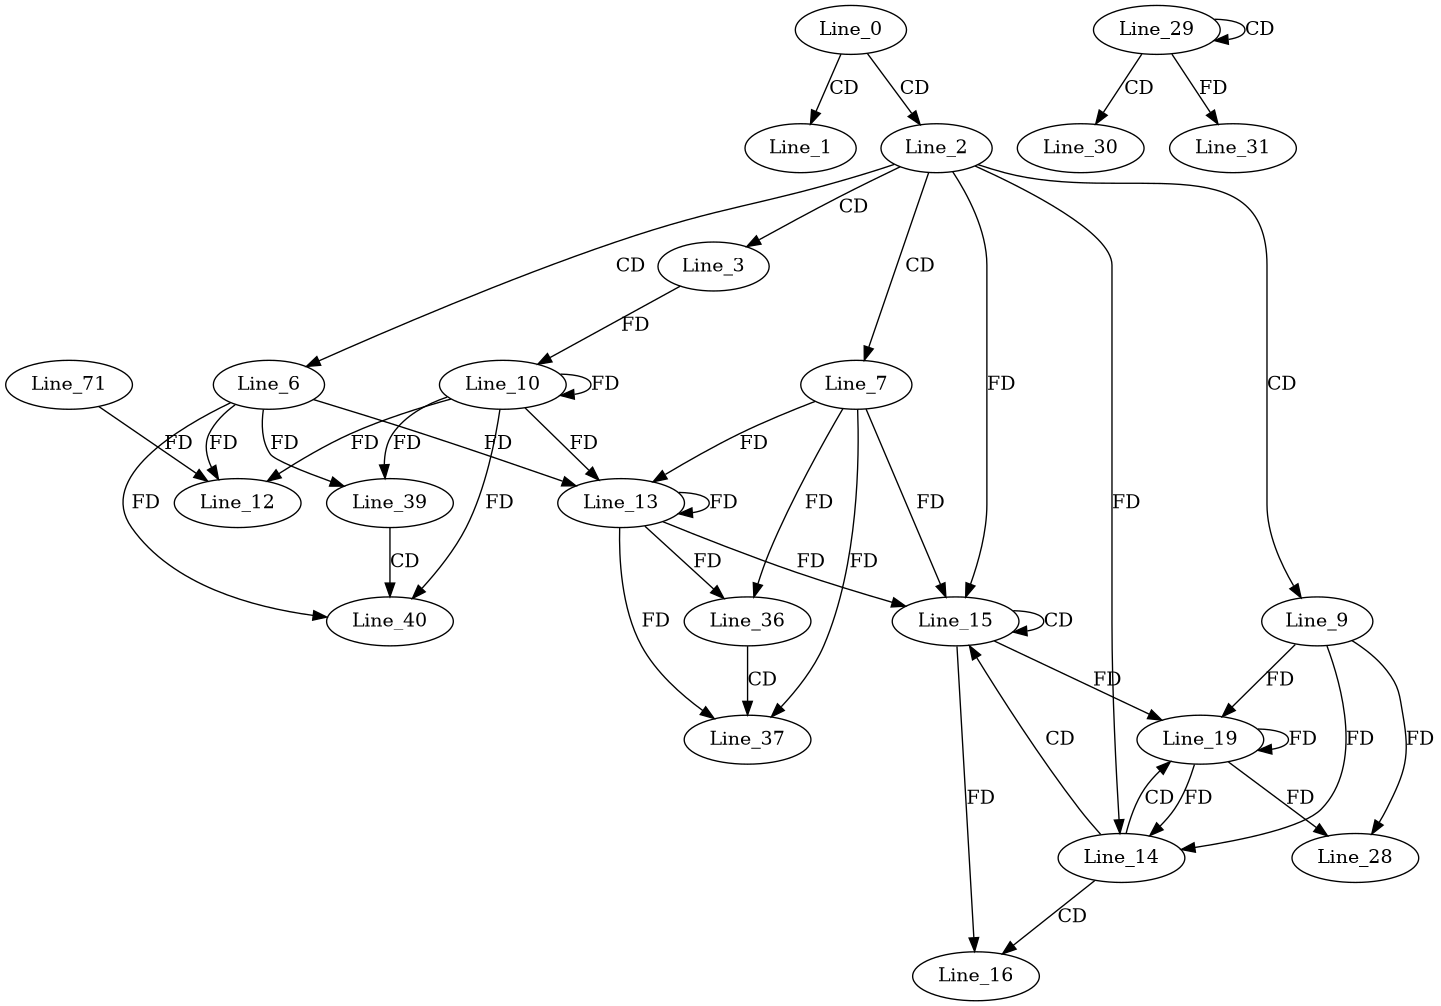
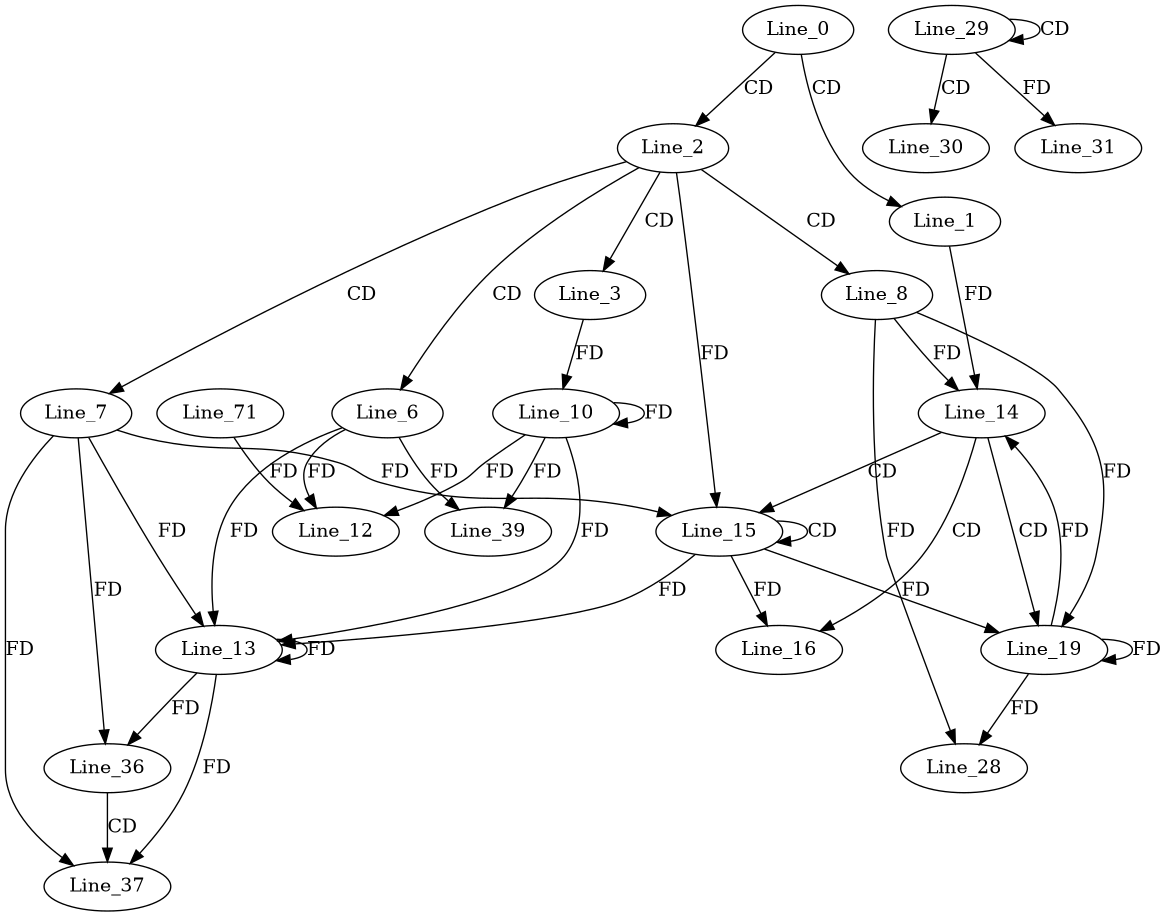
(1112, 456) -> (962, 311)
(776, 565) -> (503, 624)
(390, 621) -> none
(1317, 621) -> (877, 295)
